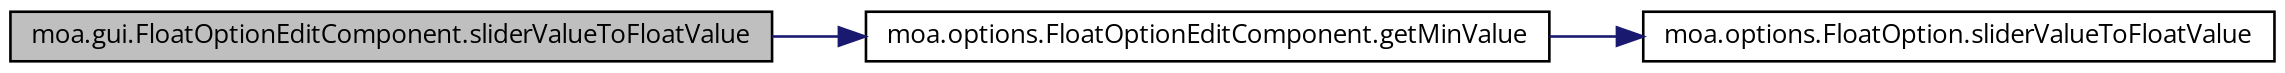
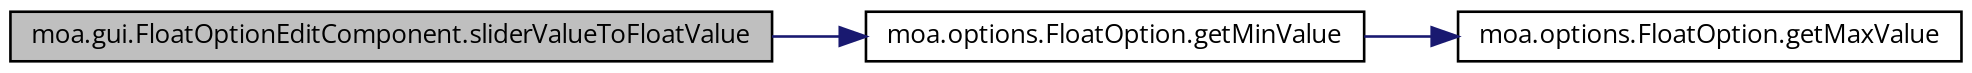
(1208, 37) -> (1115, 37)
(1959, 37) -> (1710, 37)
